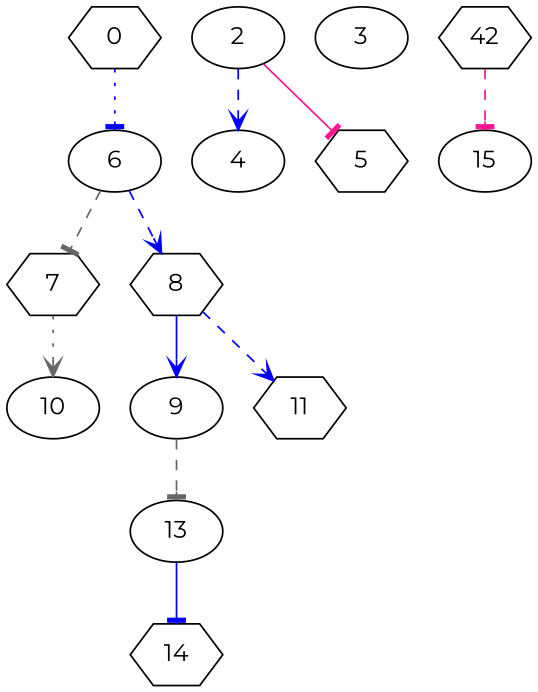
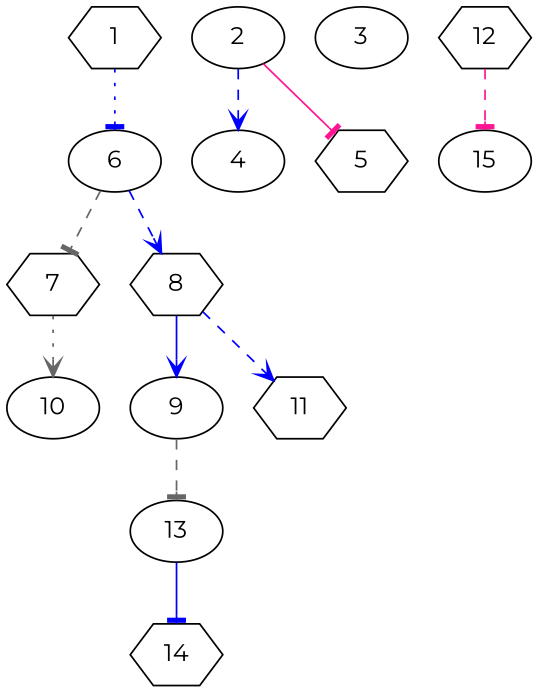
(115, 38) -> (115, 38)
(485, 38) -> (485, 38)
